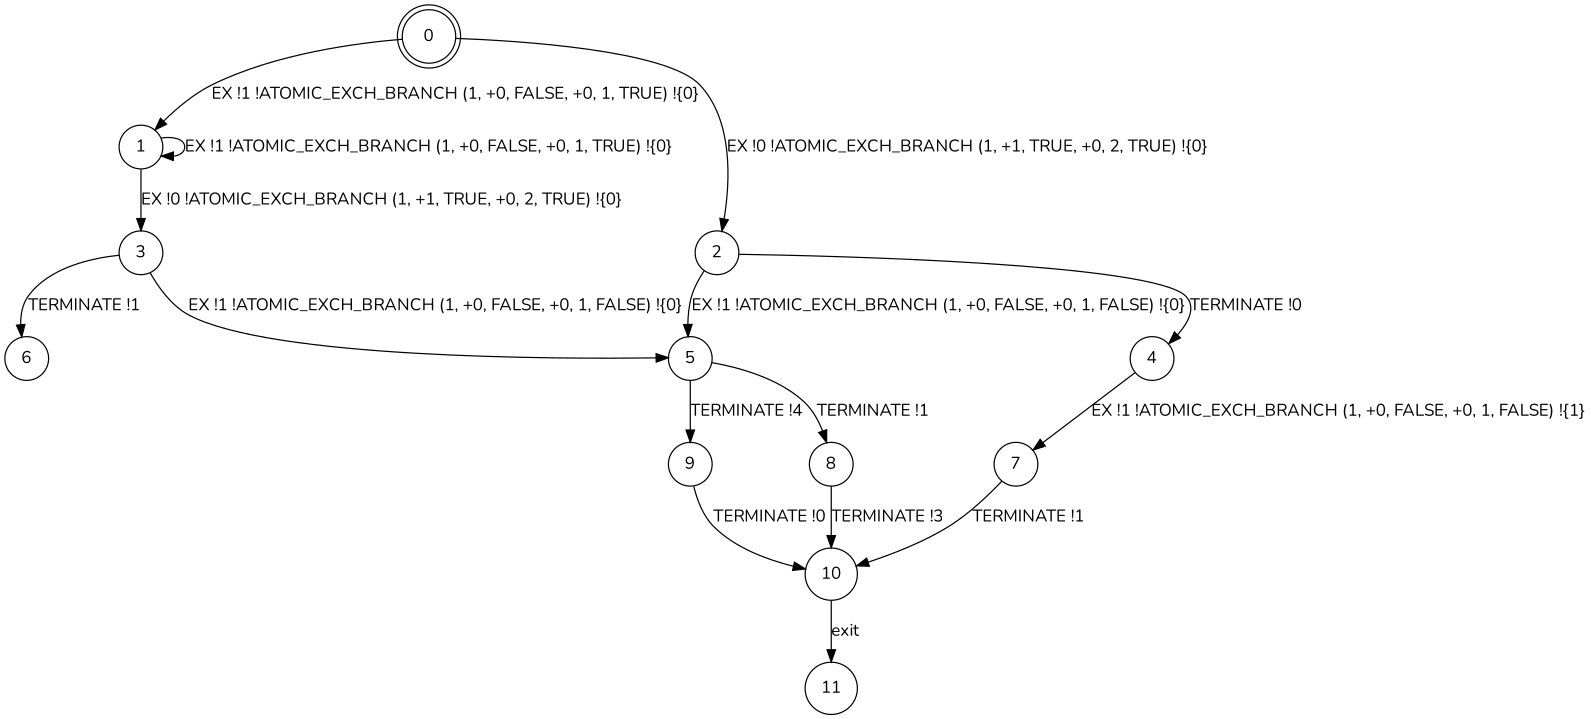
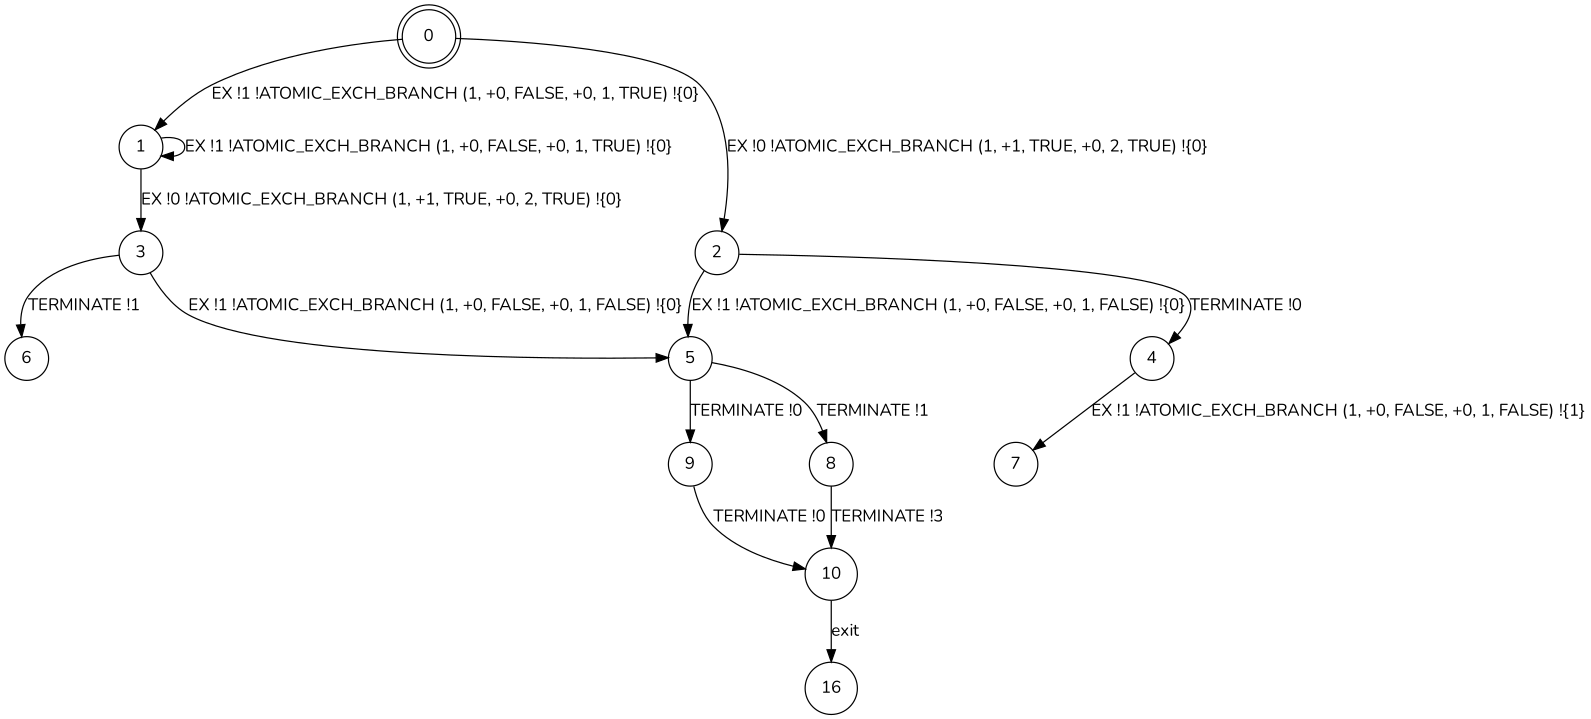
(747, 411) -> (747, 411)
(941, 531) -> none
(831, 688) -> (831, 688)
